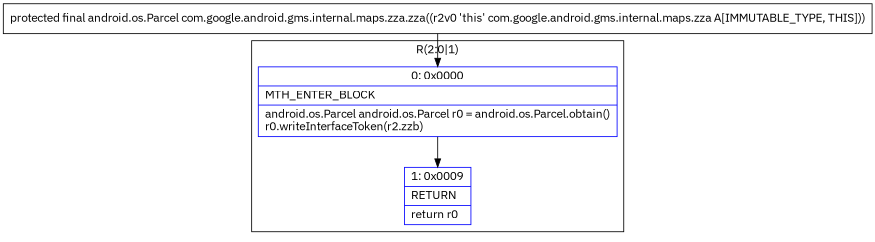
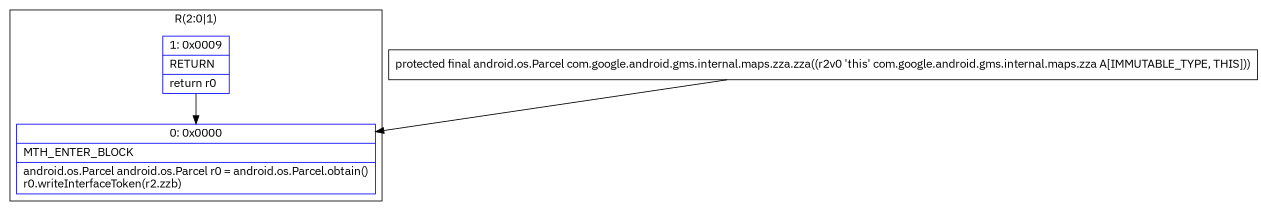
(438, 148) -> (196, 105)
